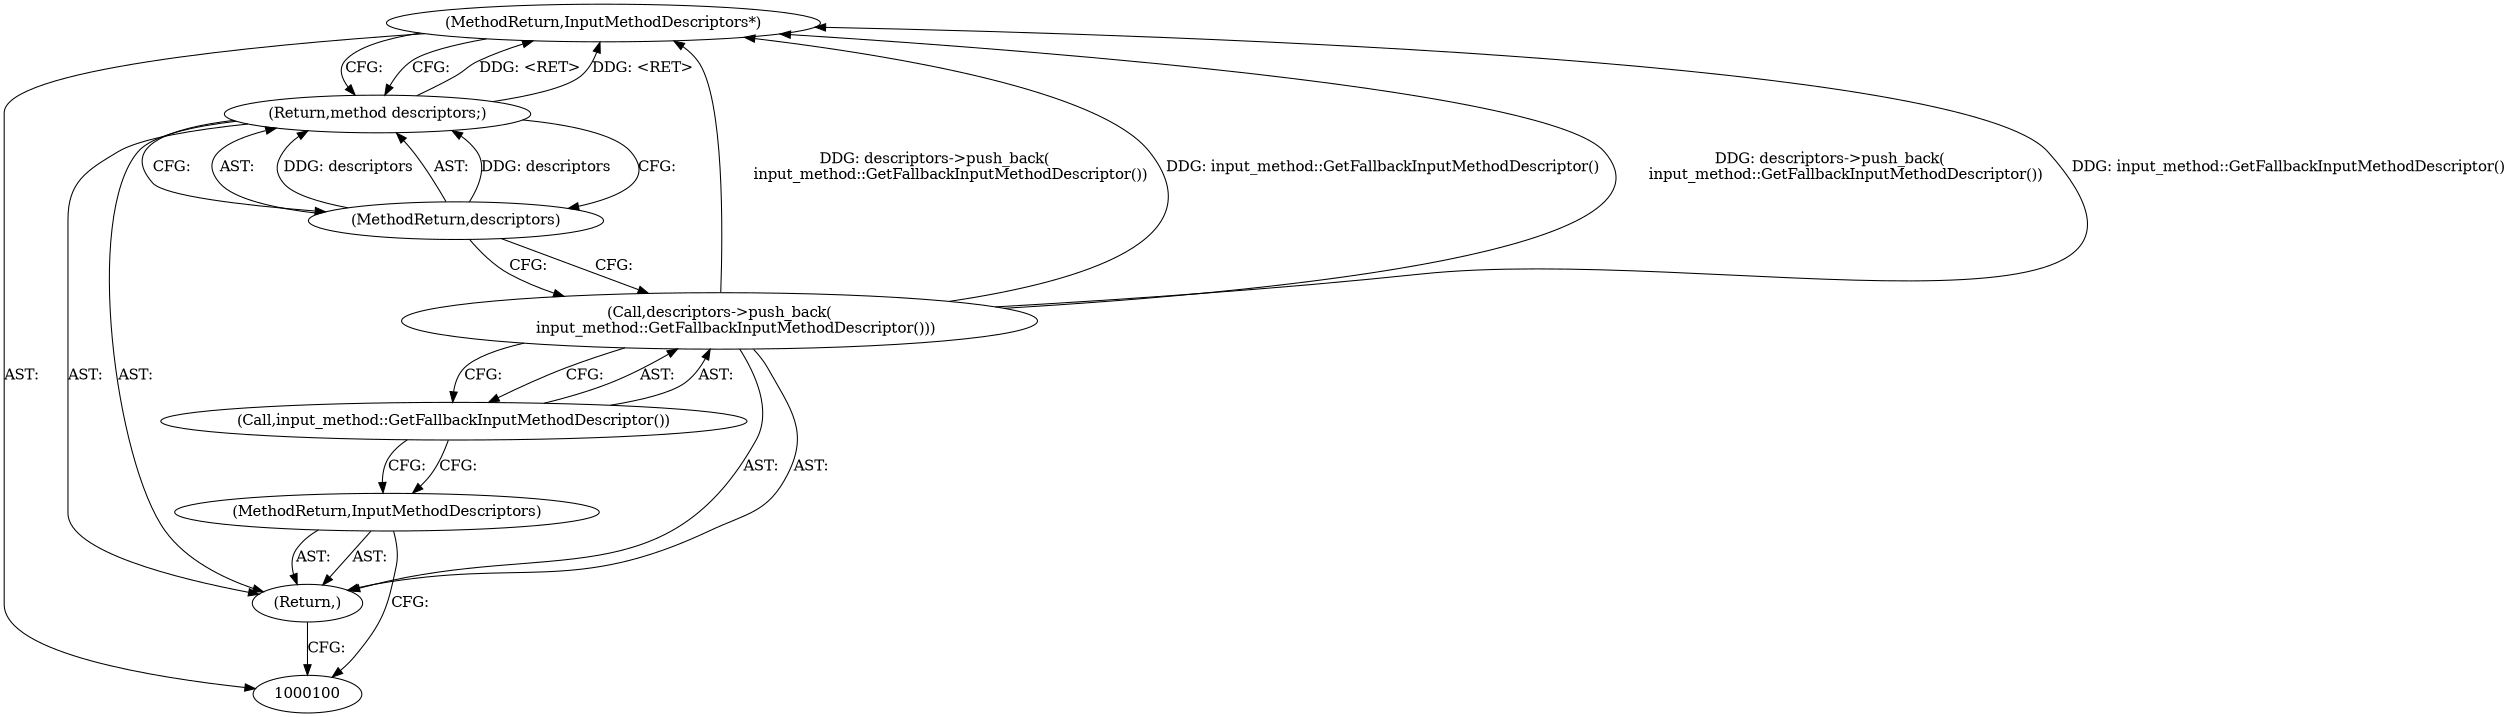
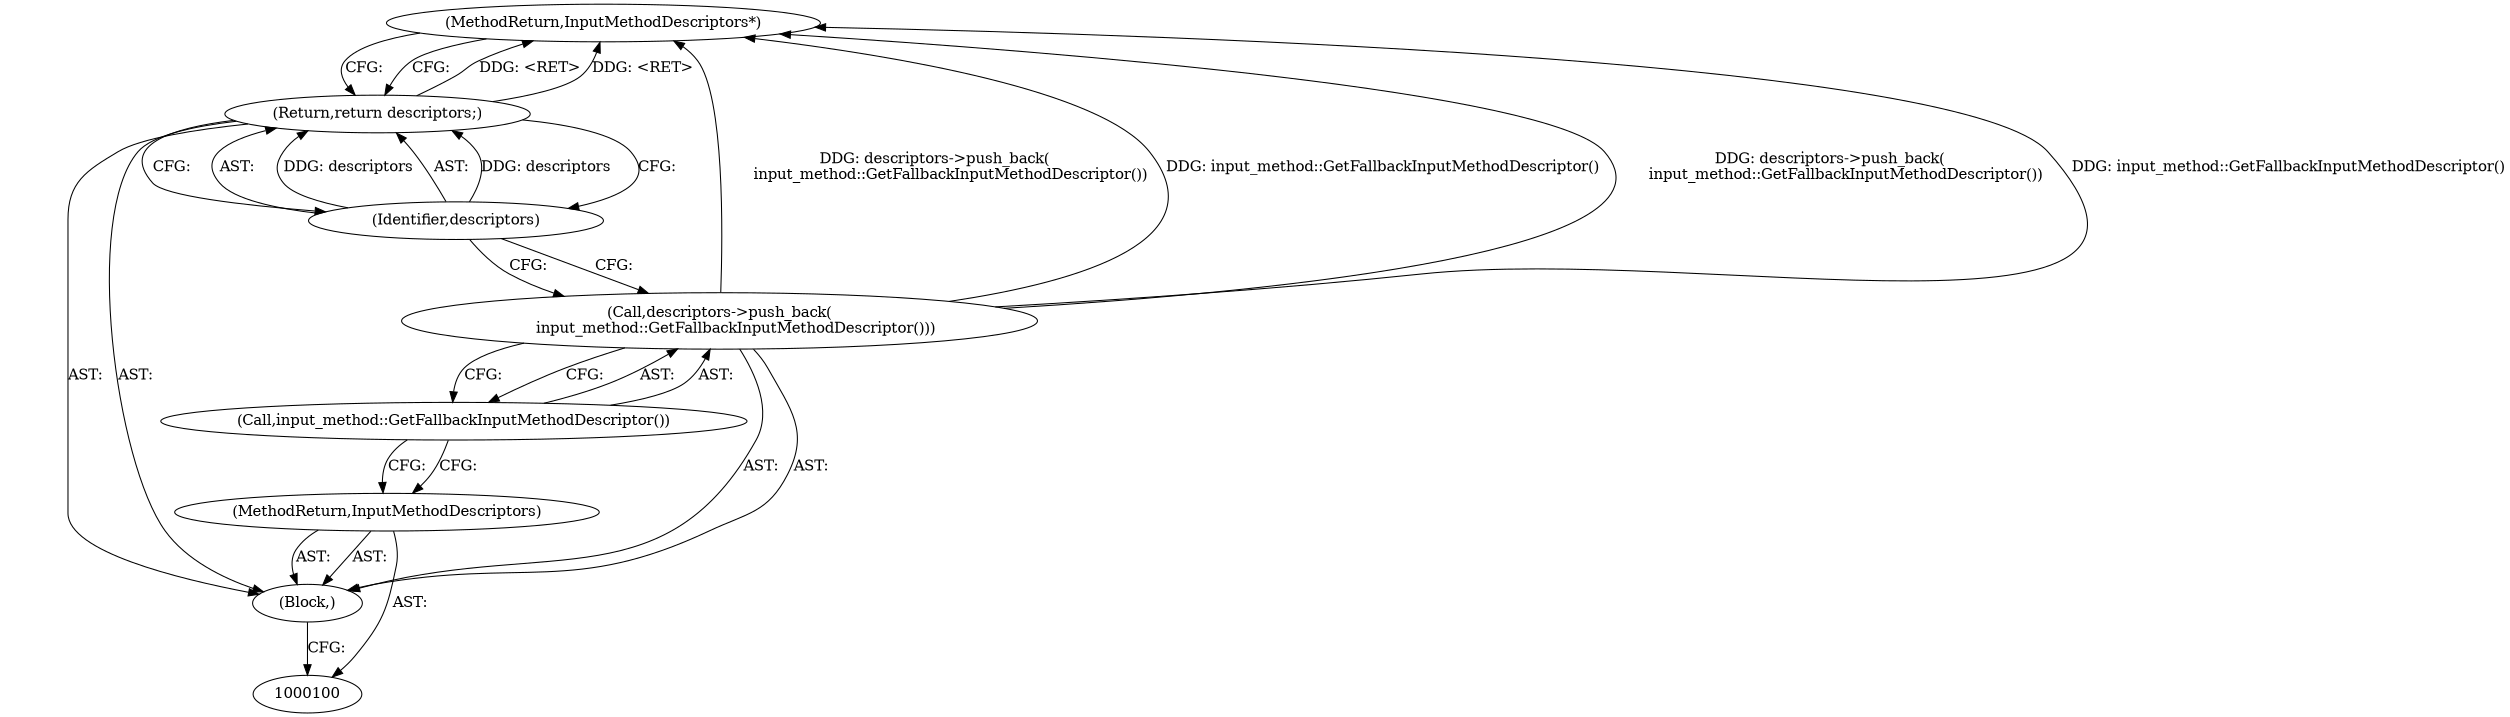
(378, 114) -> (378, 114)
(456, 221) -> (456, 221)
(4, 274) -> none
(307, 603) -> (307, 603)
(413, 603) -> (413, 603)
